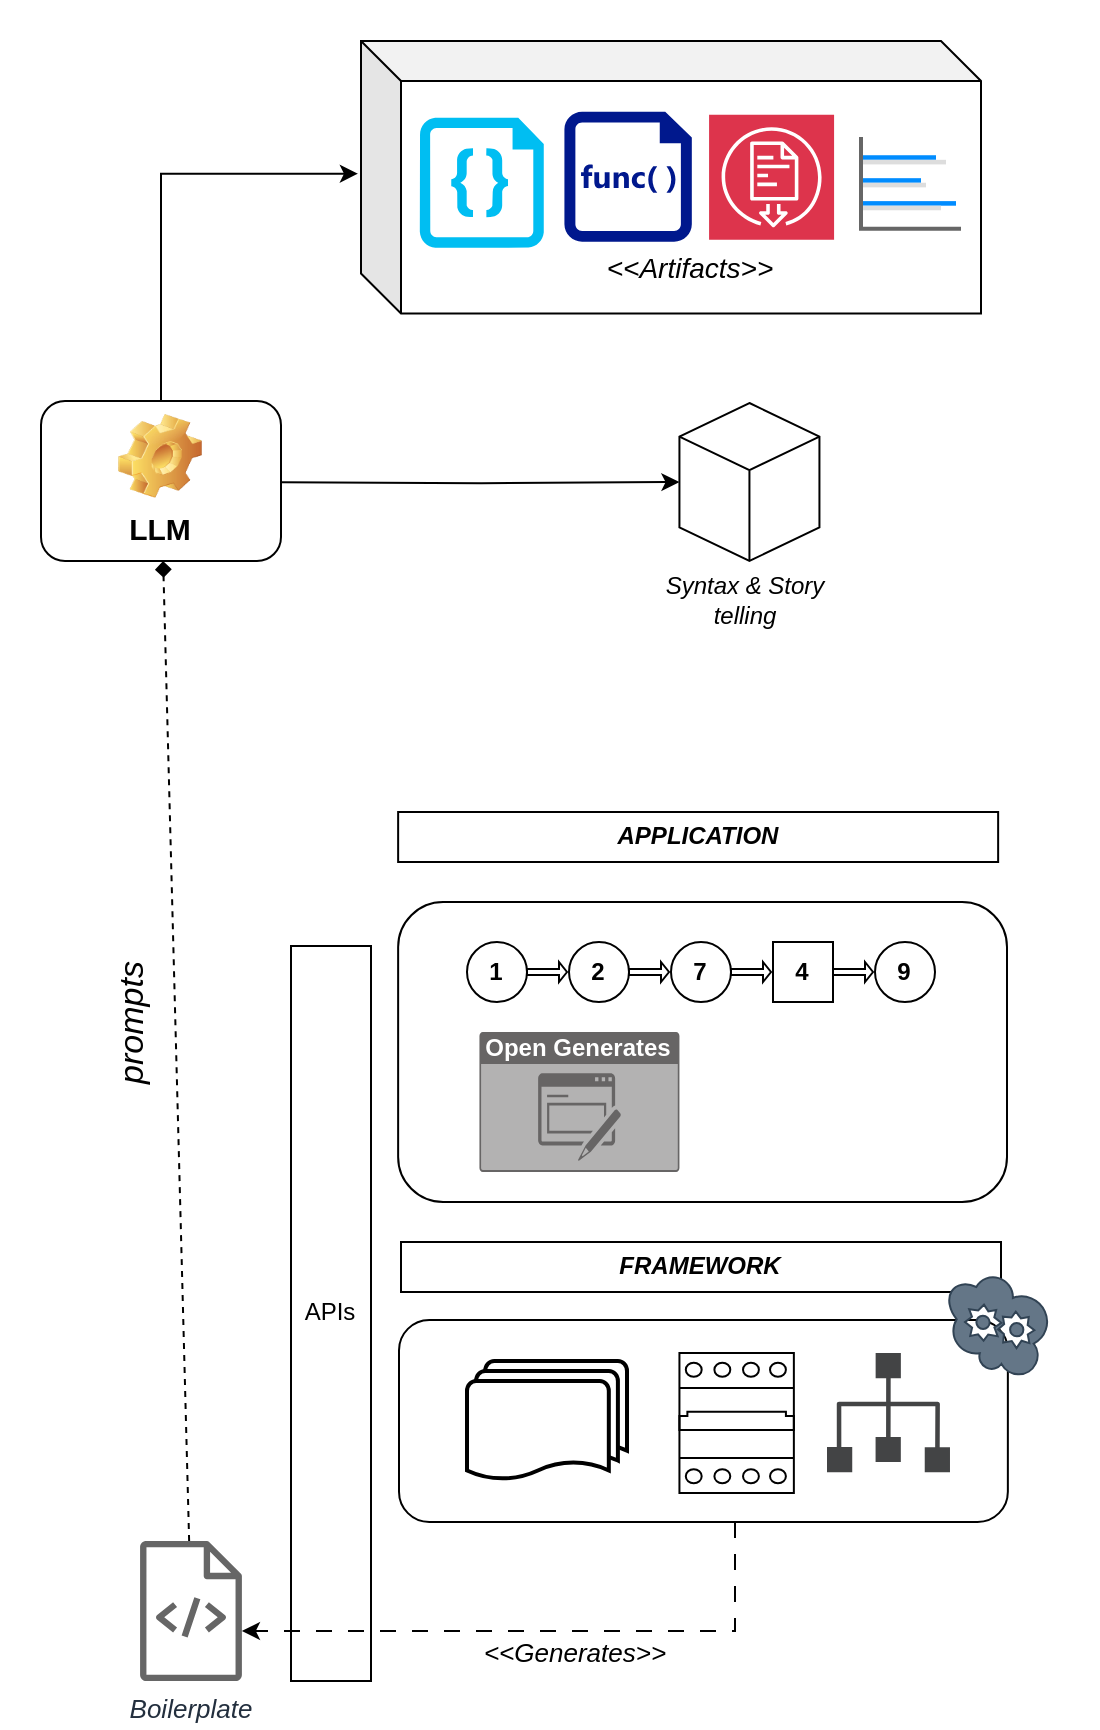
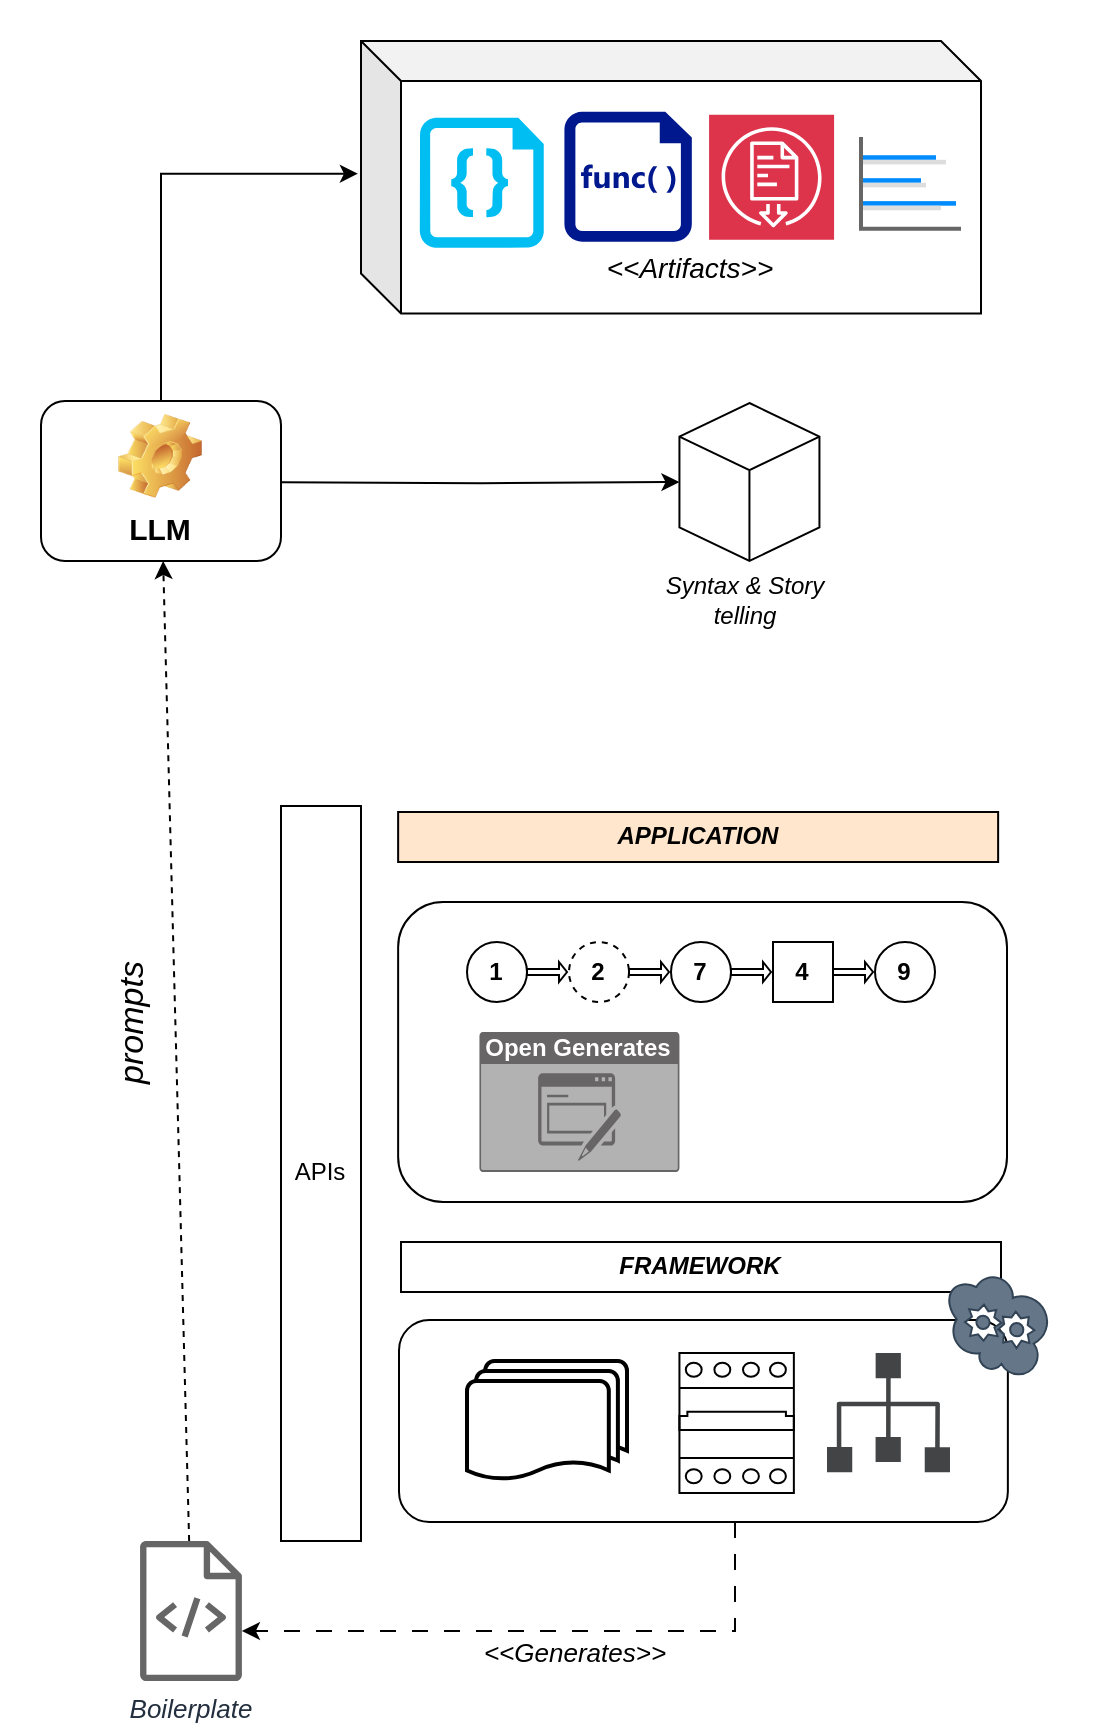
(164, 577) -> (164, 577)
(698, 837) -> (698, 837)
(599, 972) -> (599, 972)
(331, 1314) -> (321, 1174)
